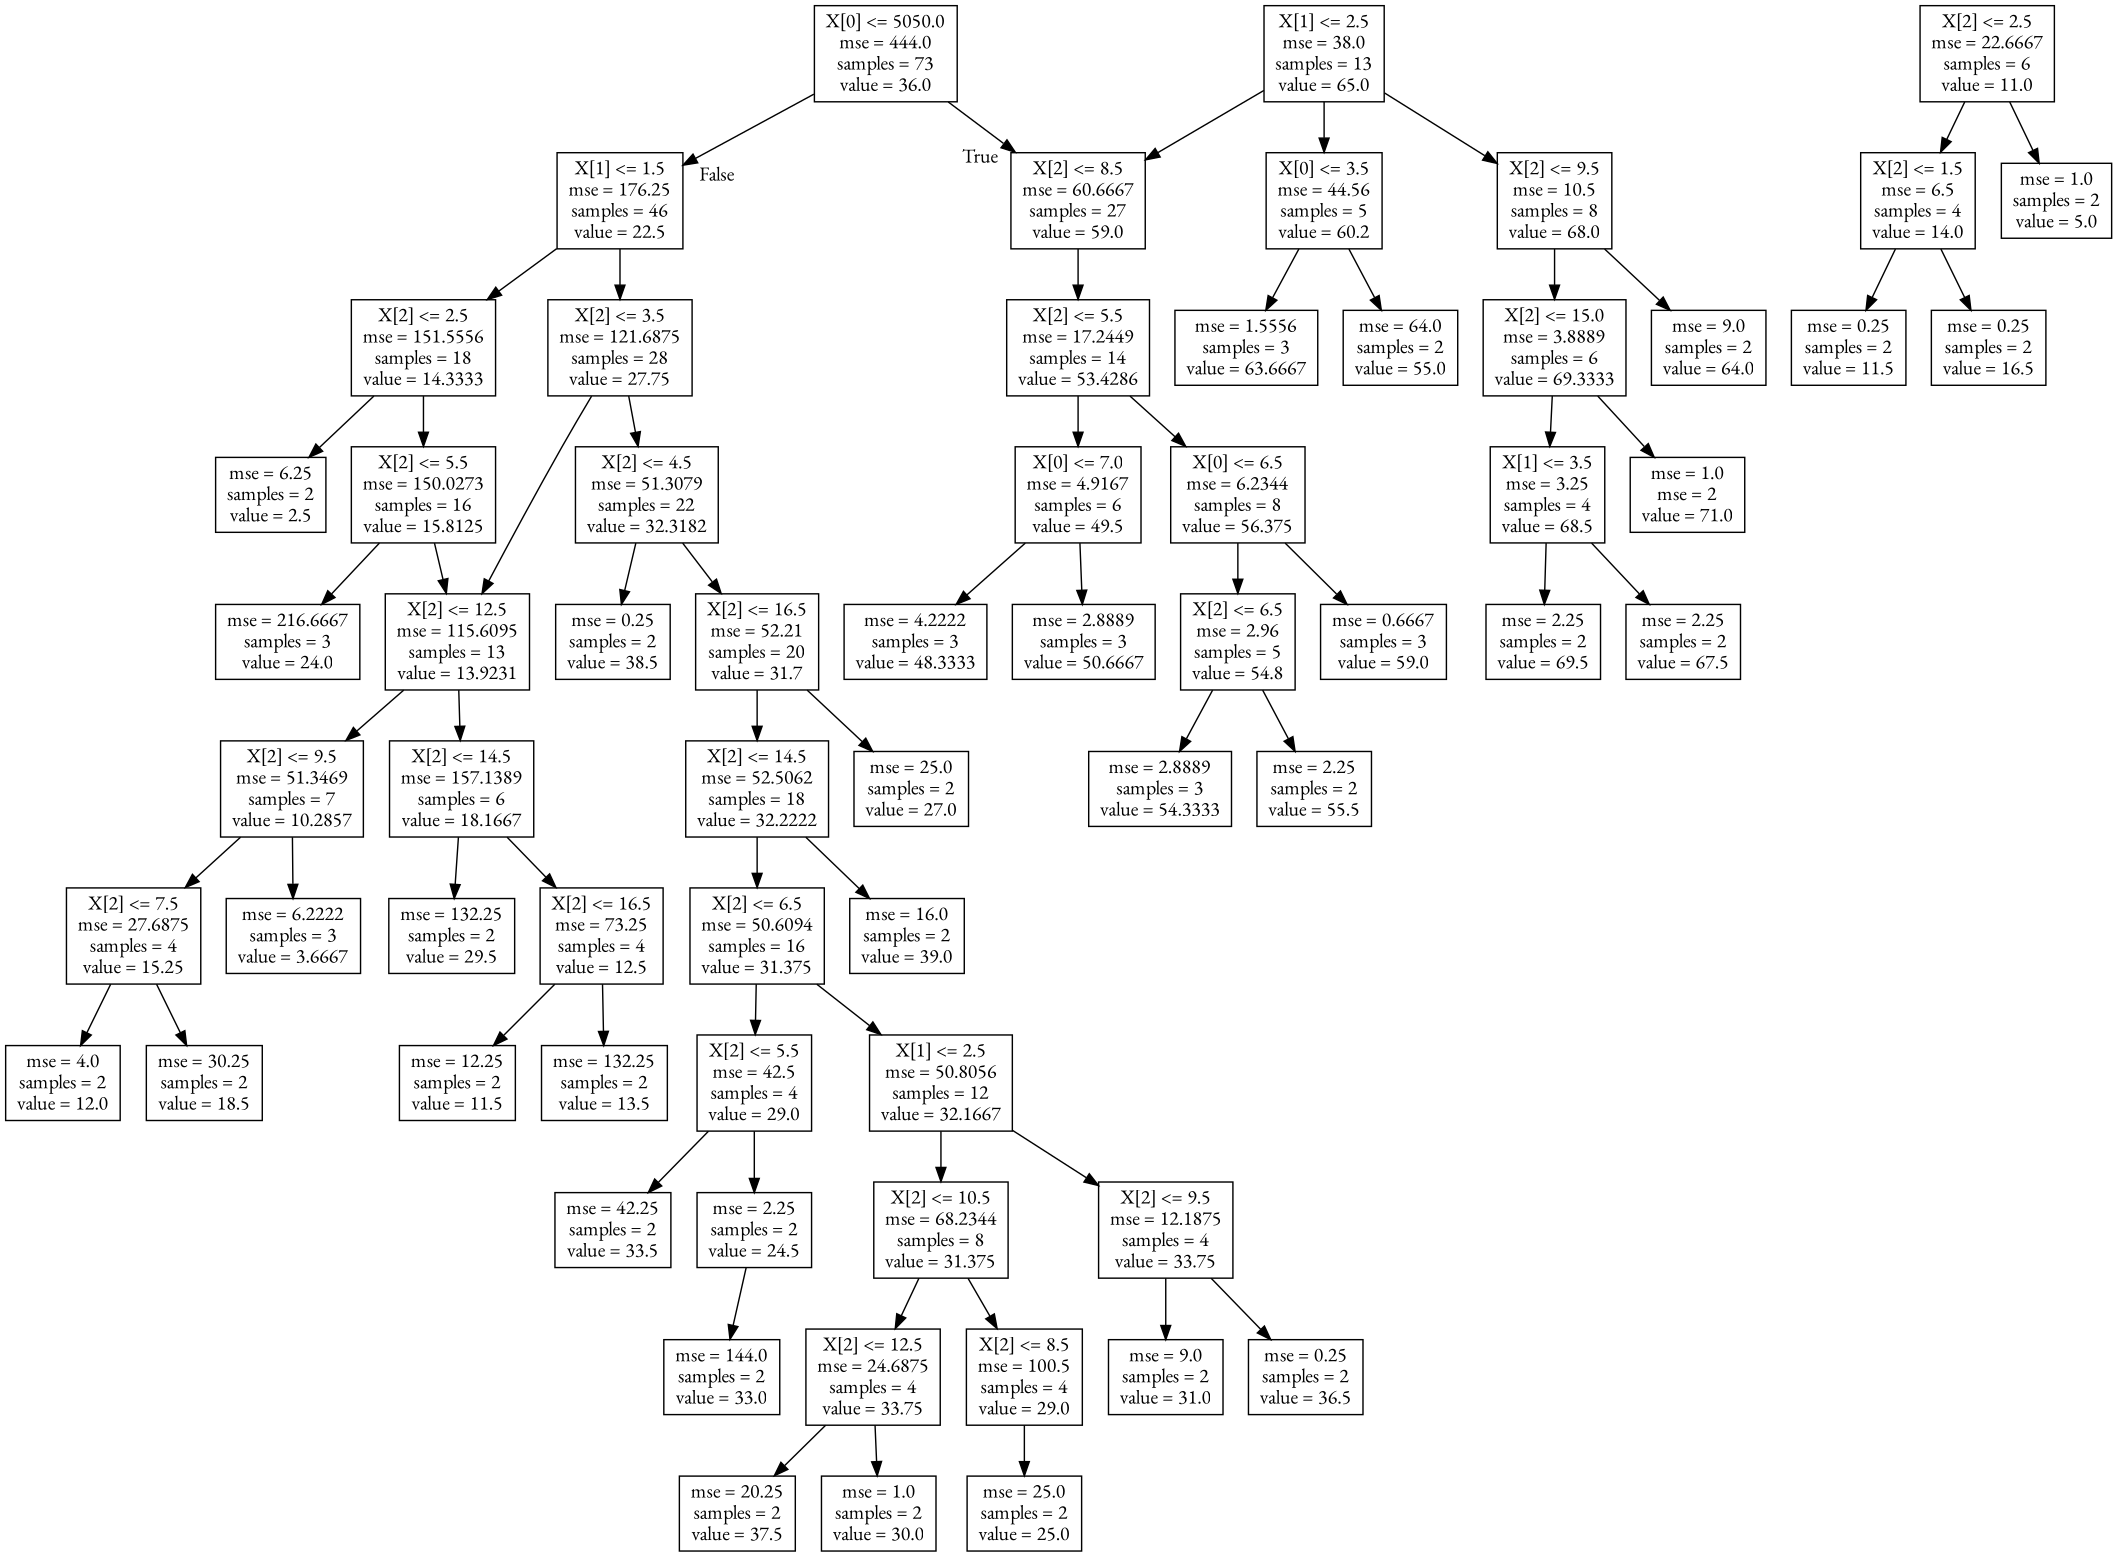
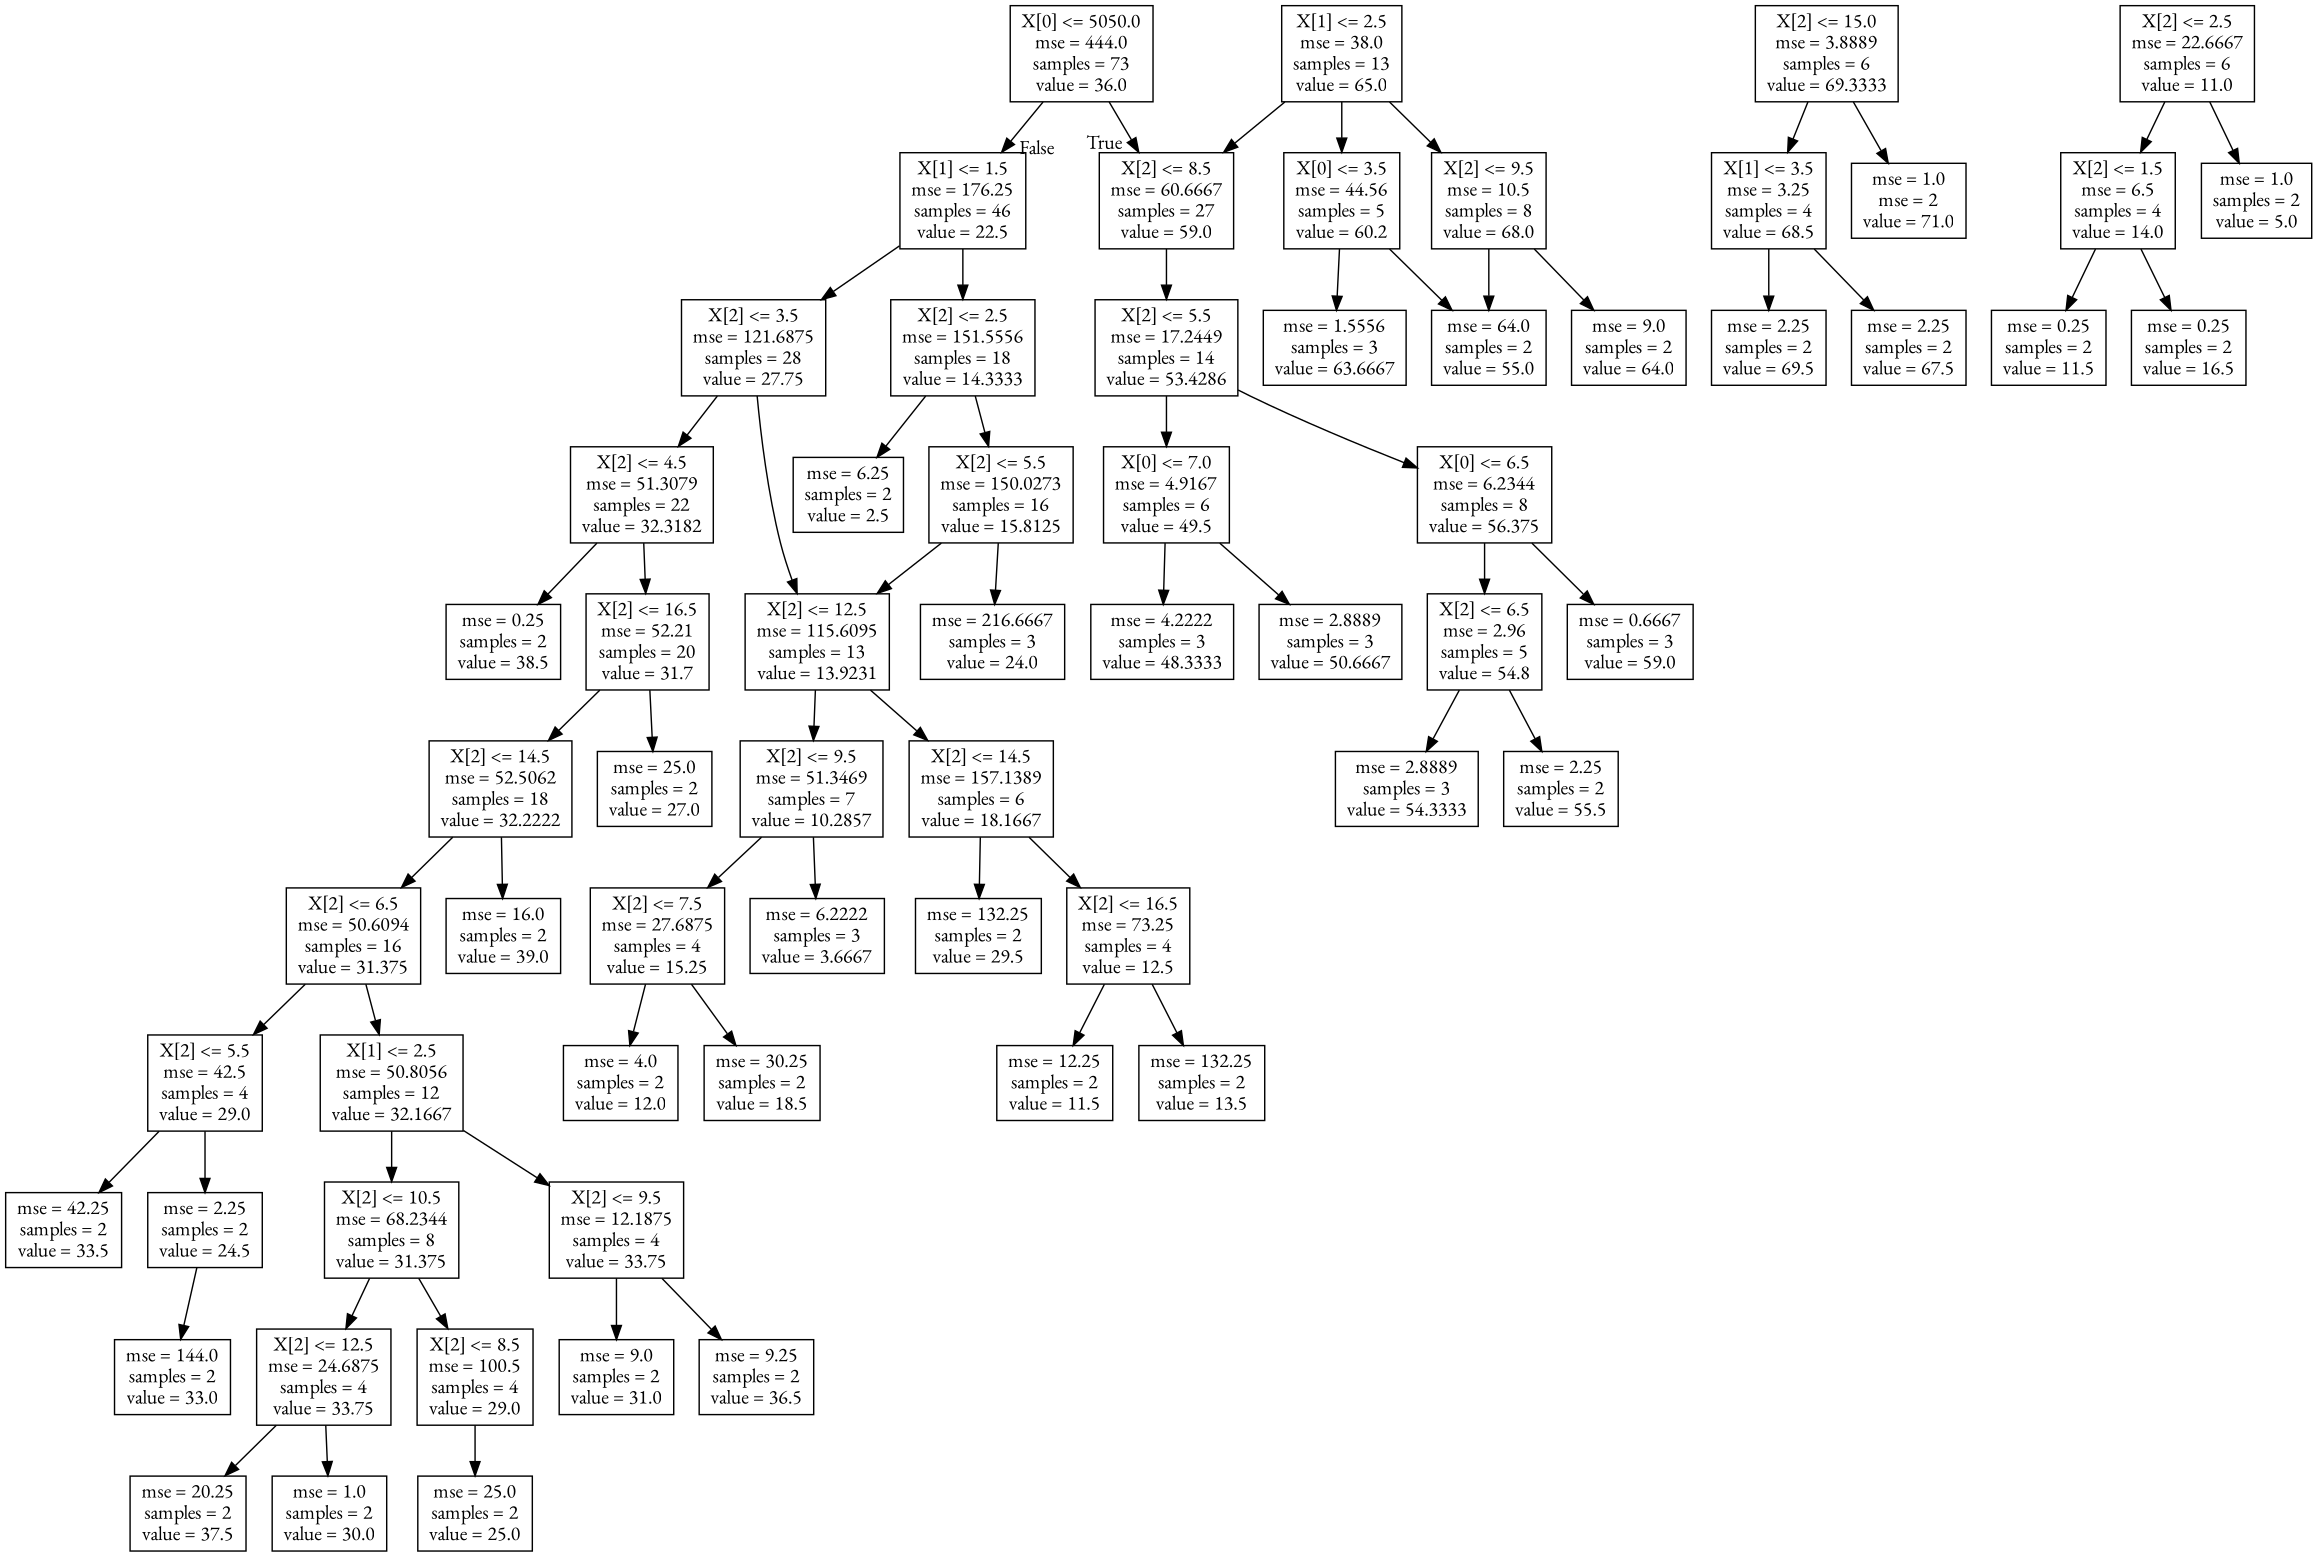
(1555, 267) -> (1489, 272)
(1306, 1377) -> (756, 1377)
